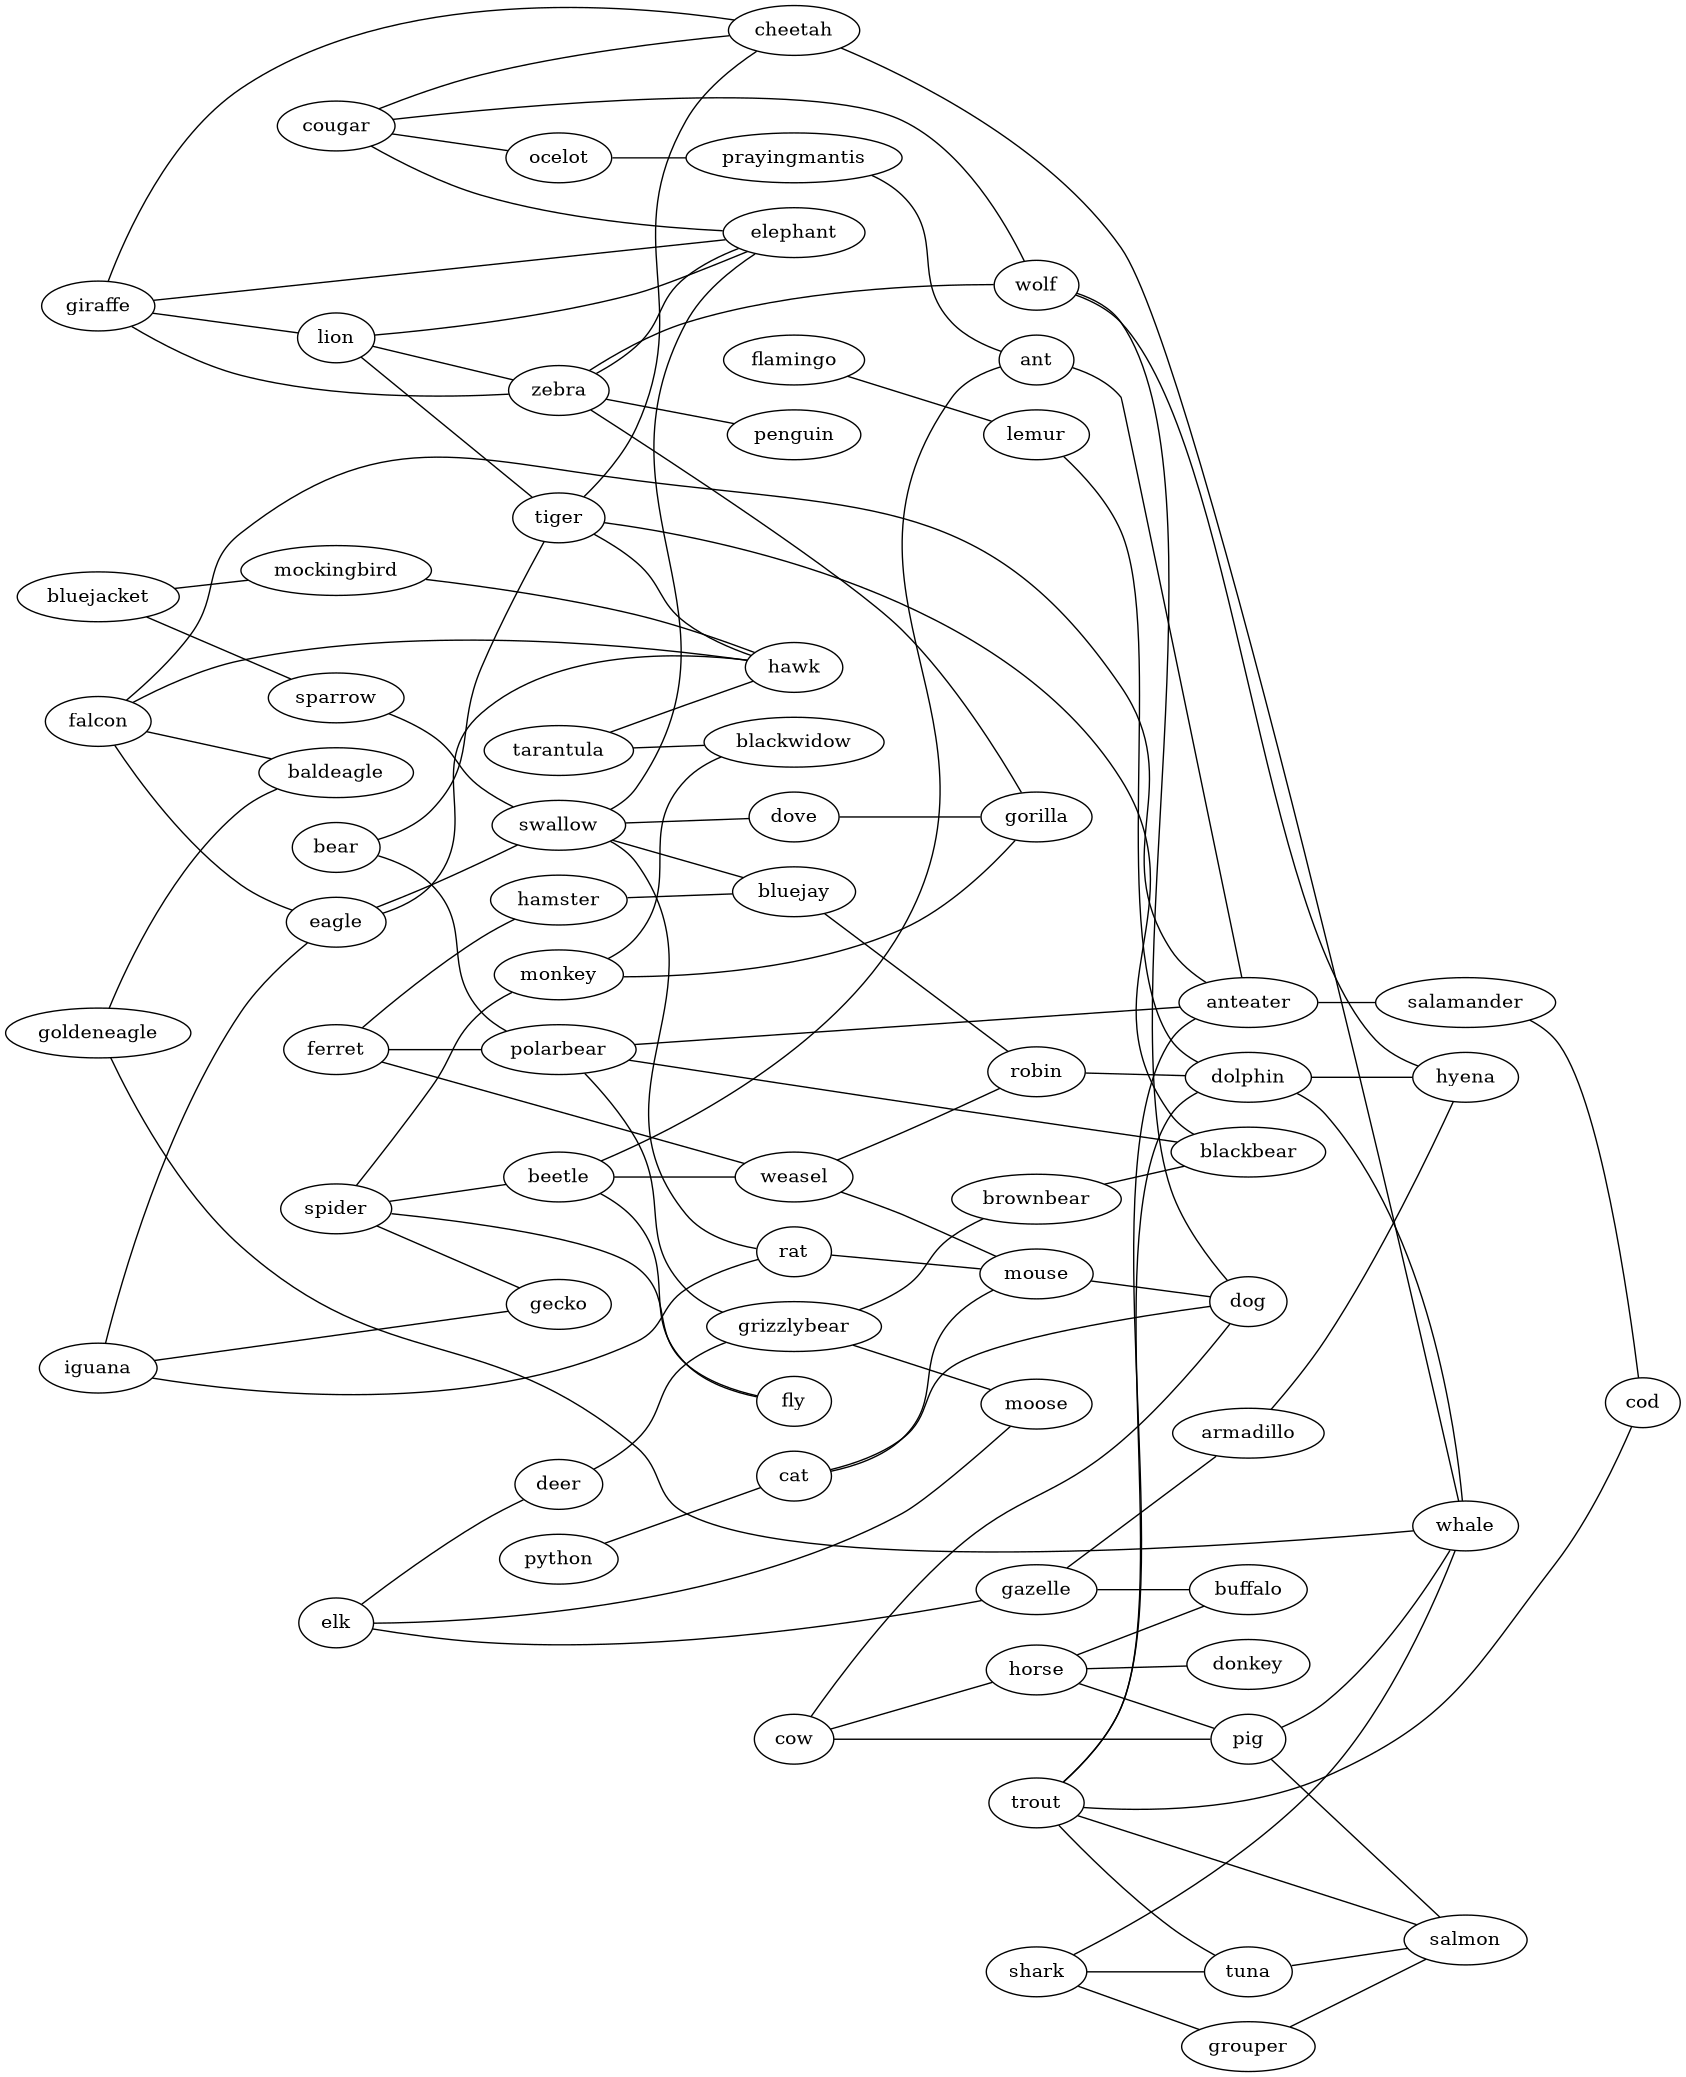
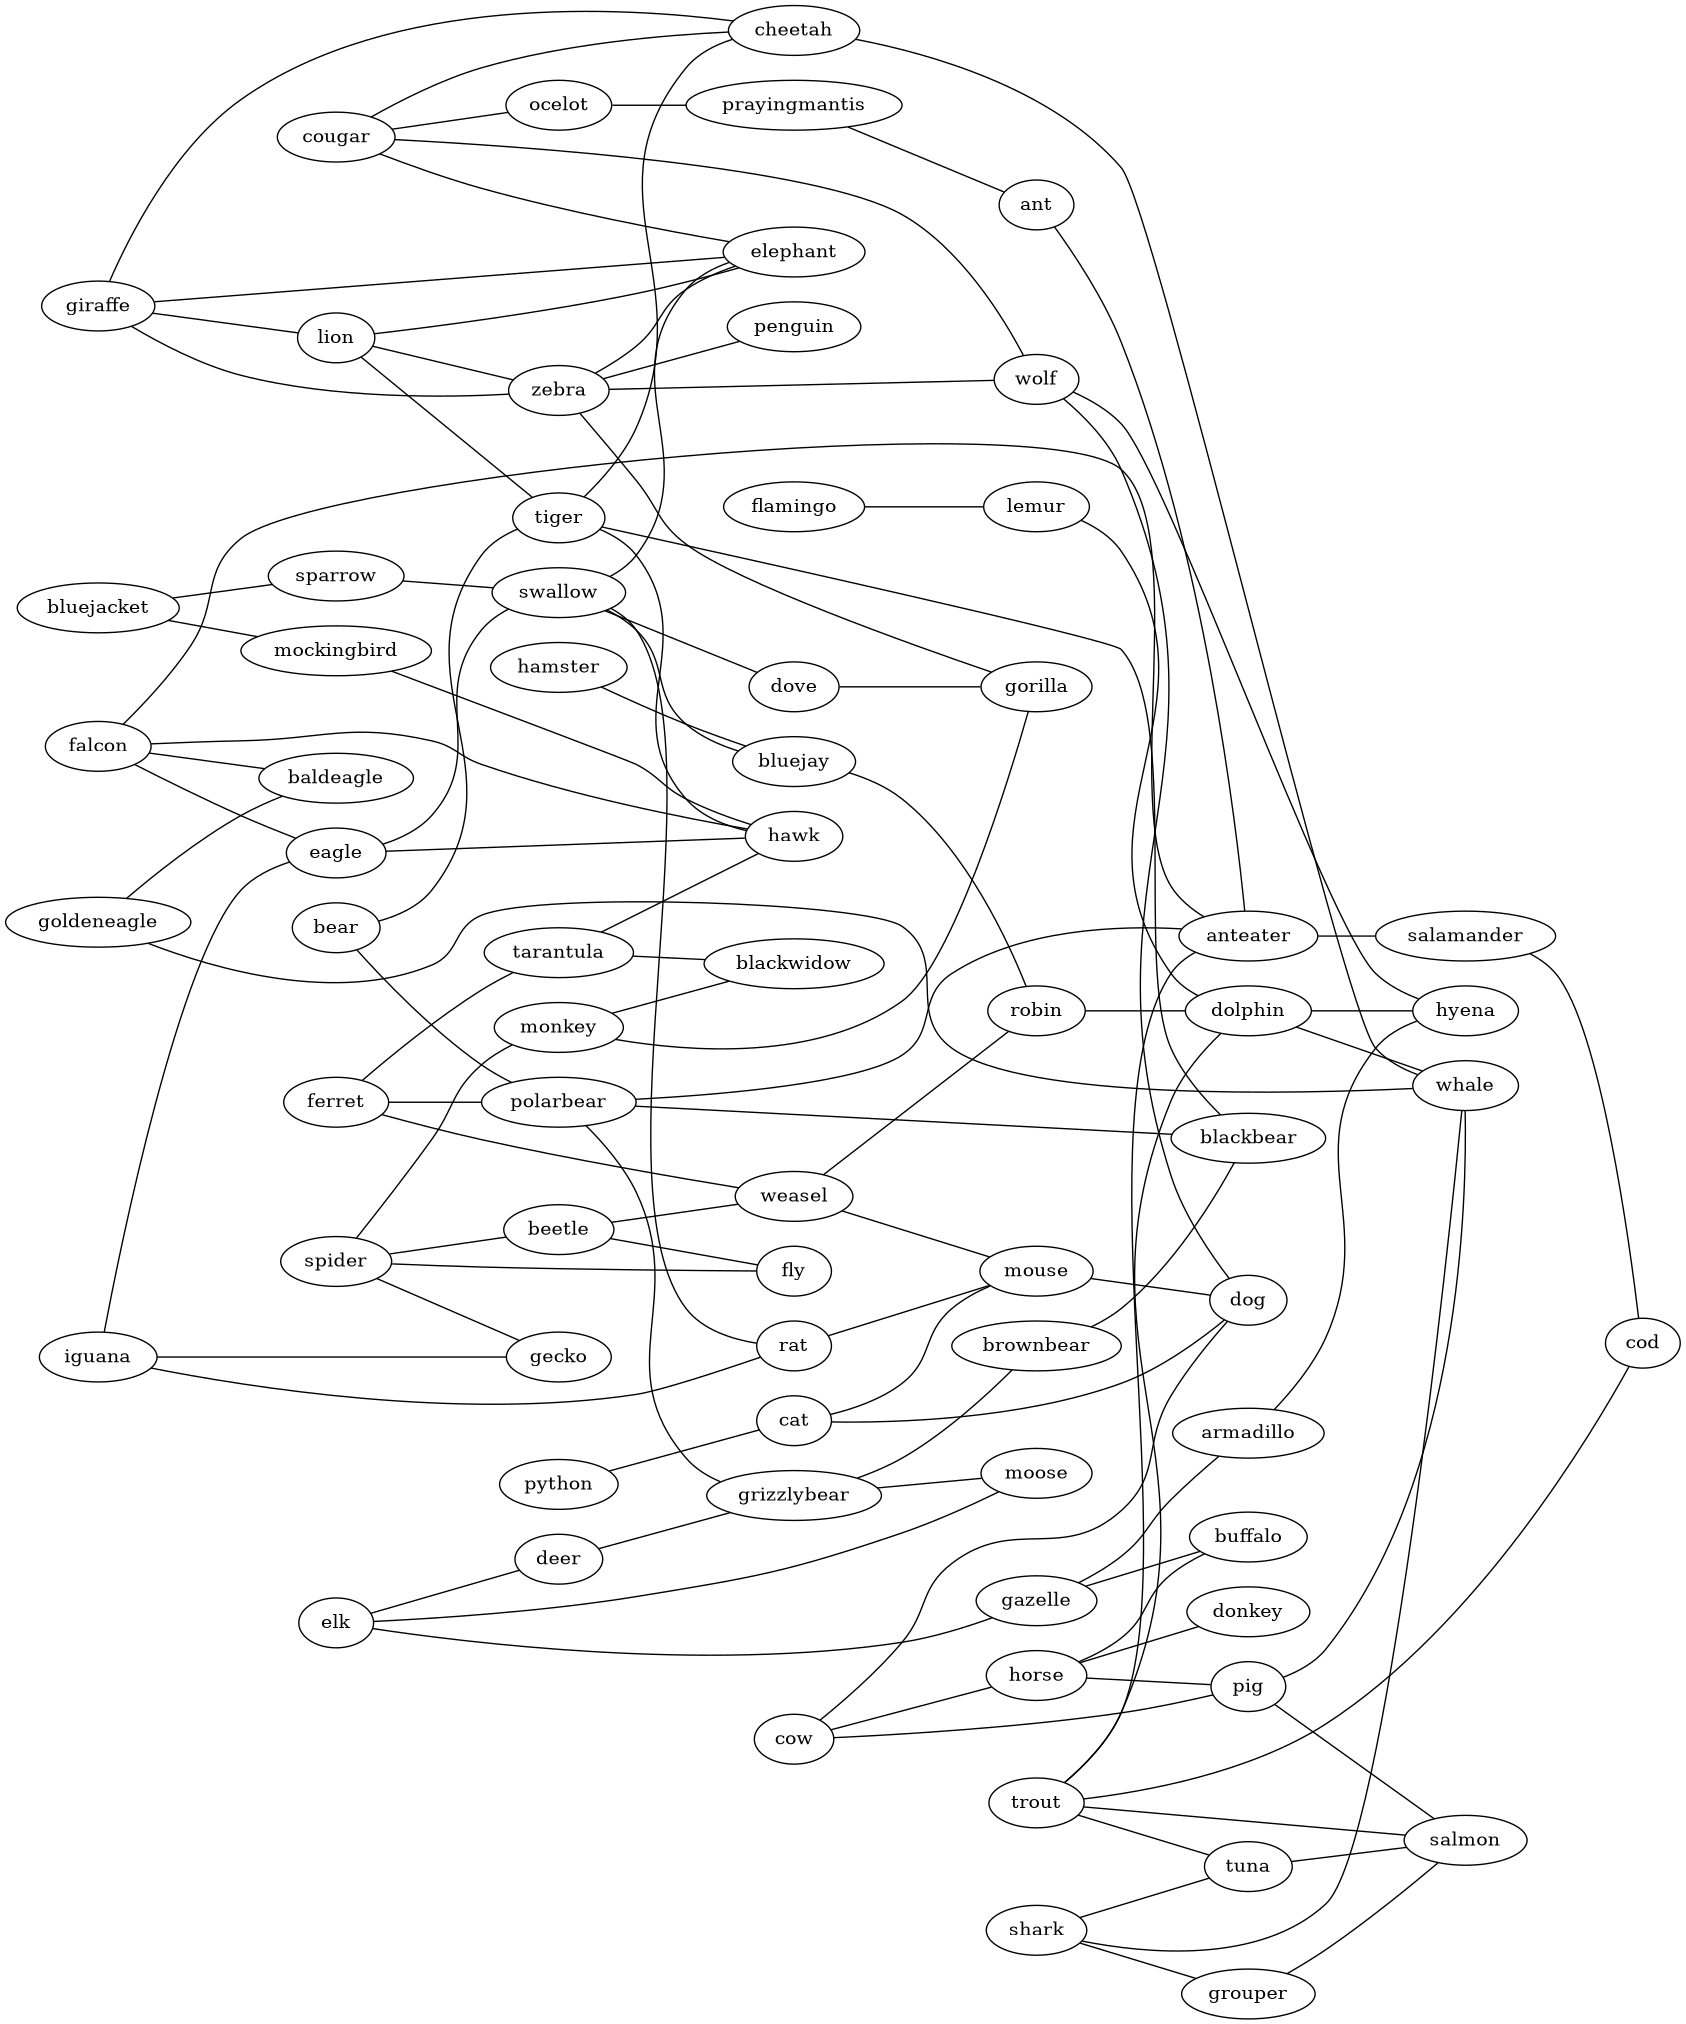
(933, 848) -> none
(436, 969) -> (439, 1019)
